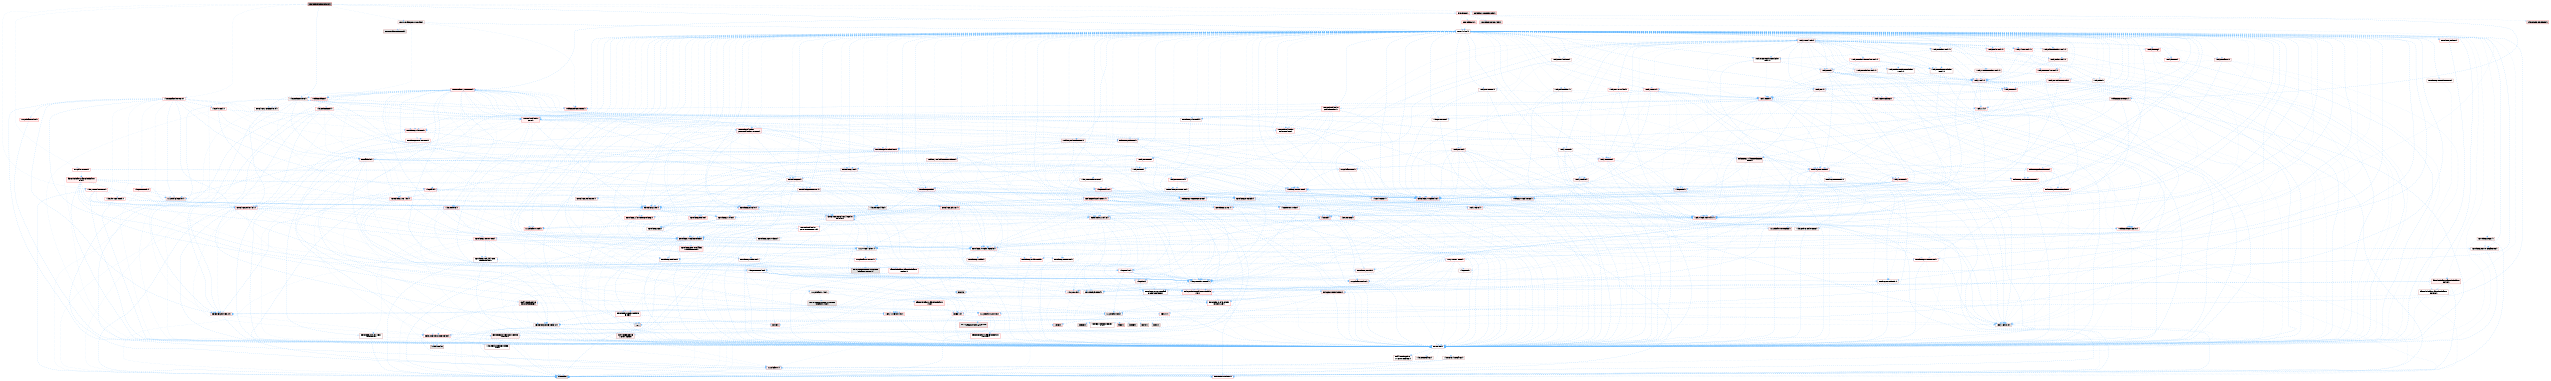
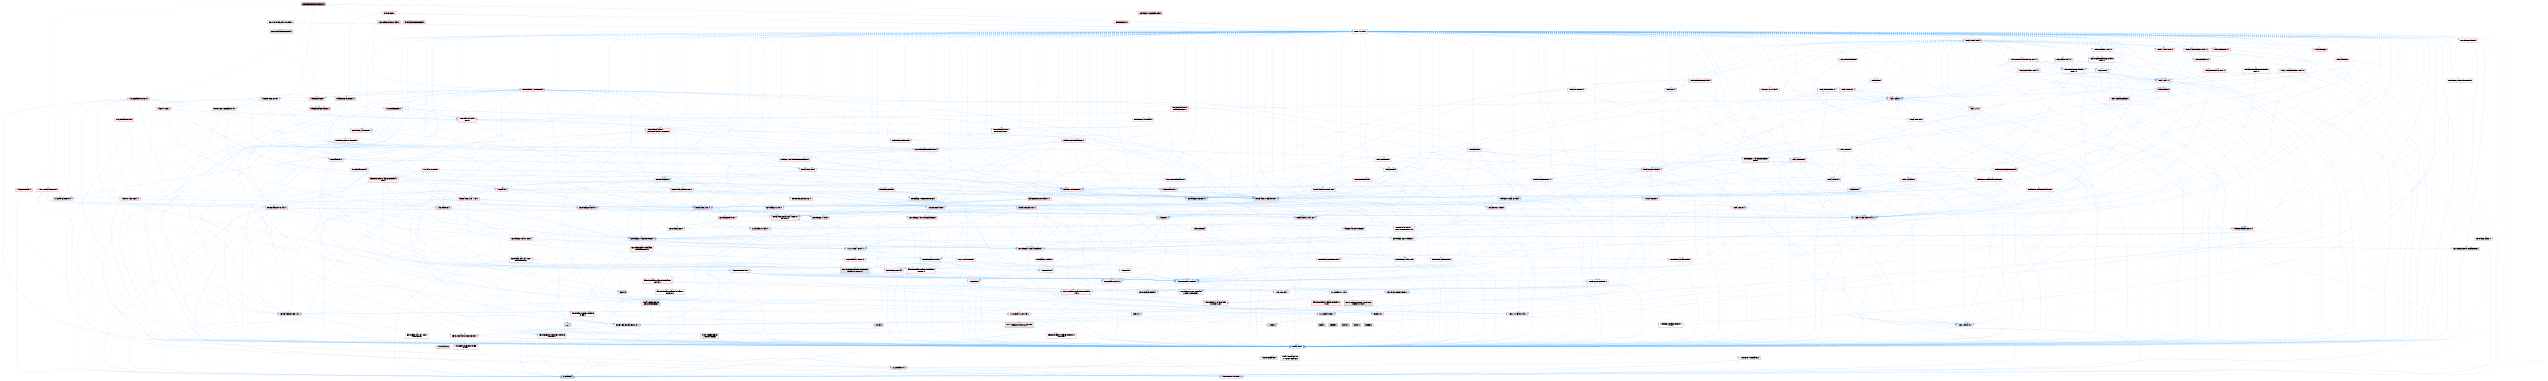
(1780, 229) -> none
